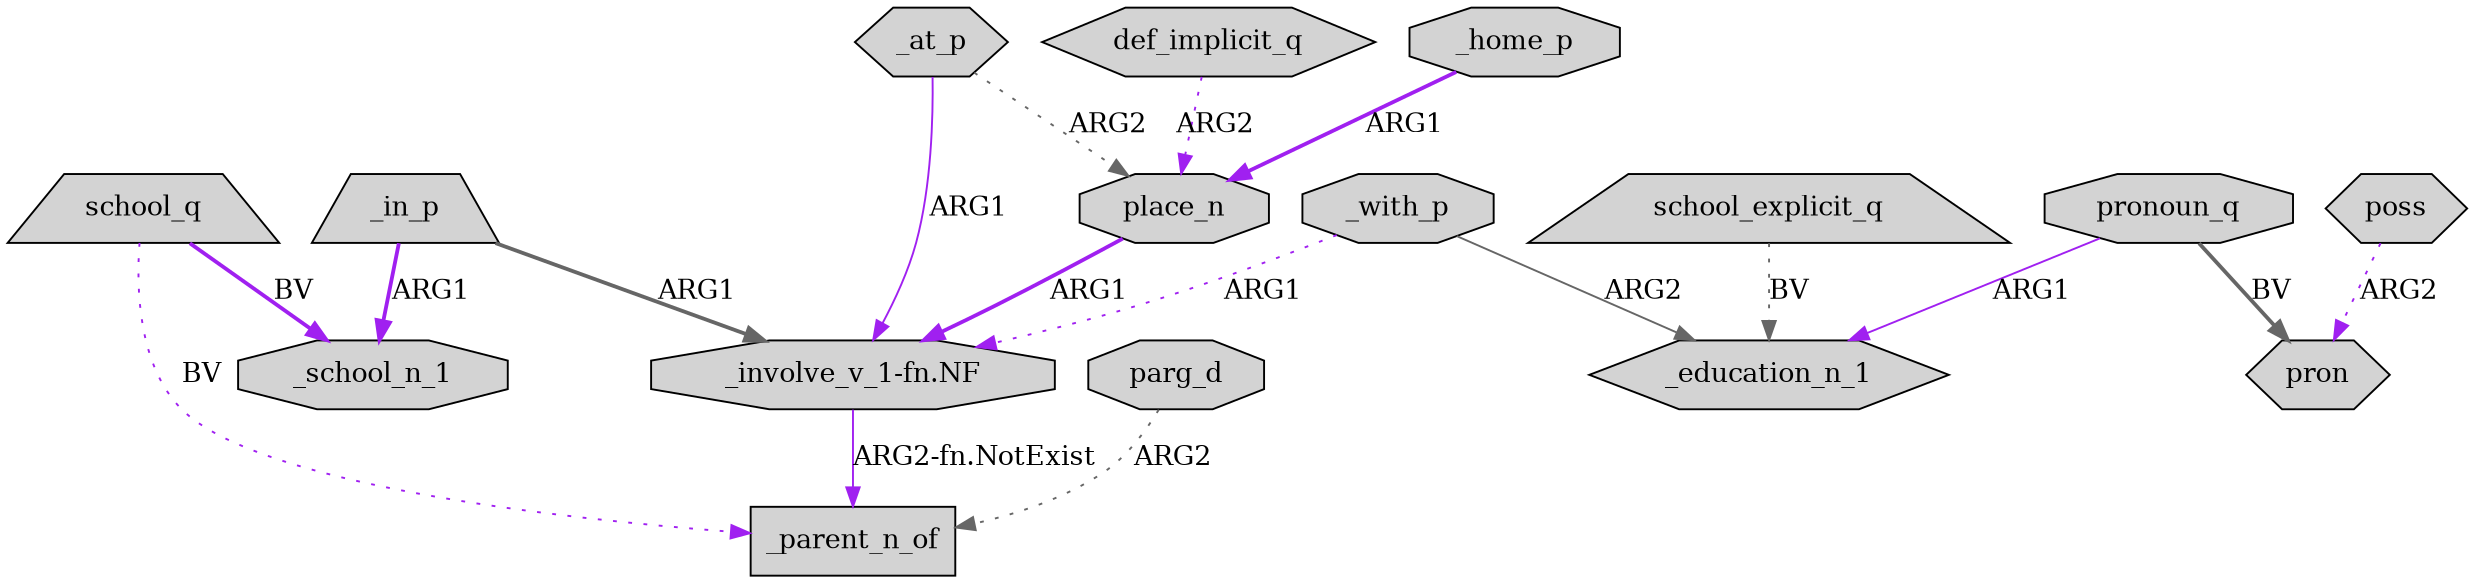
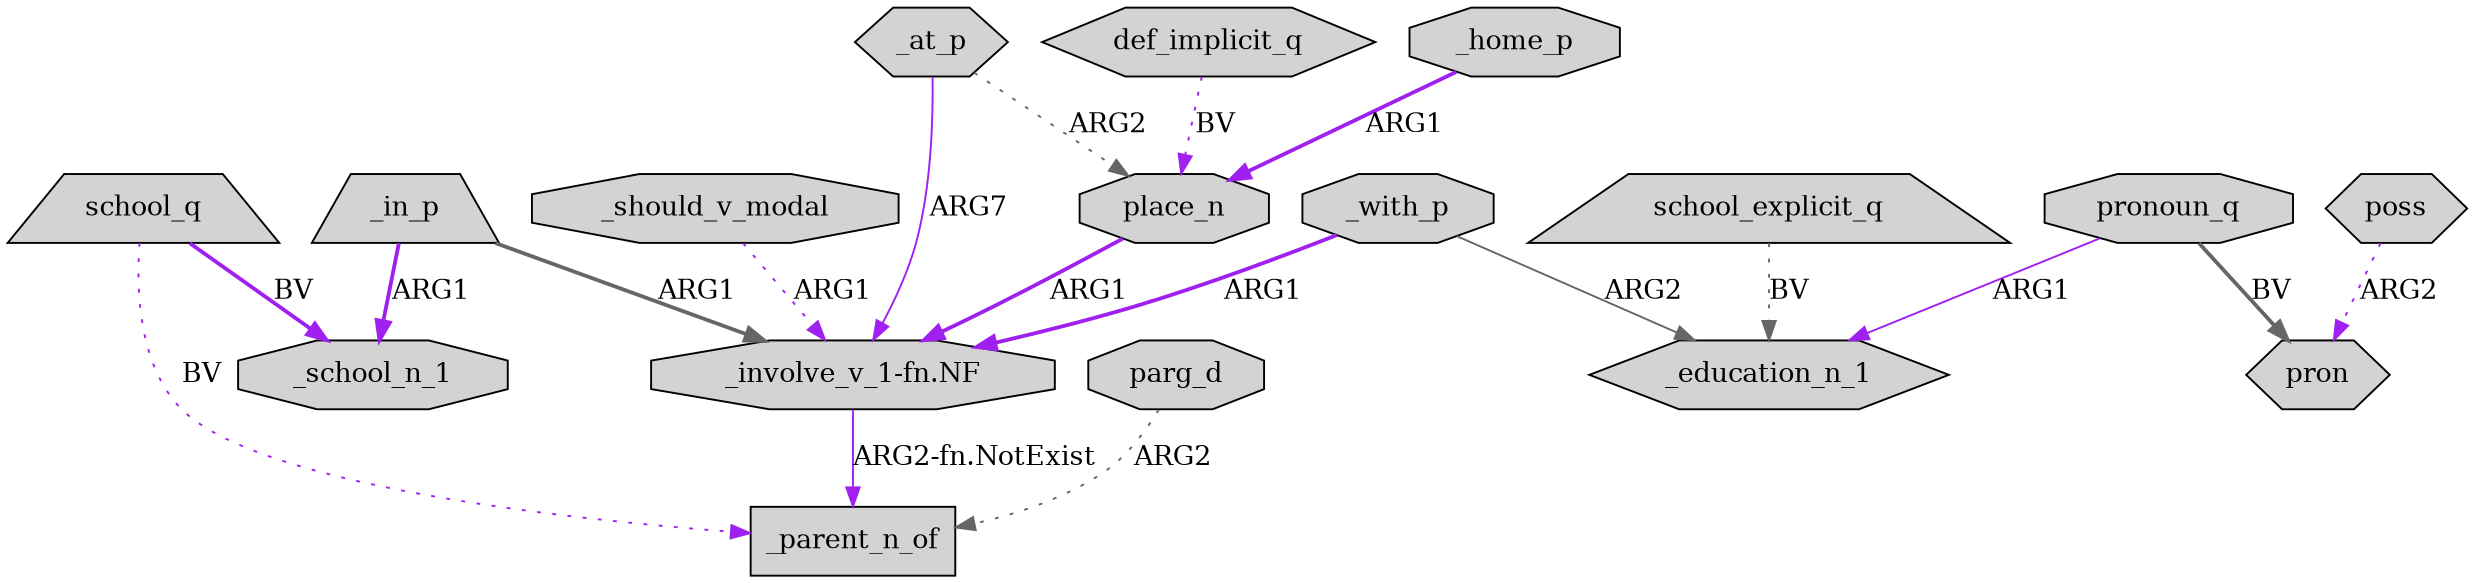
(1215, 125) -> (1215, 125)
none -> (715, 208)
(969, 208) -> (969, 208)
(1168, 296) -> (1168, 296)
